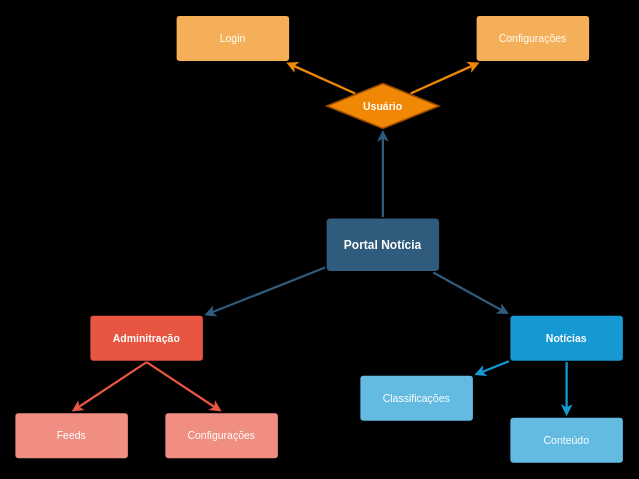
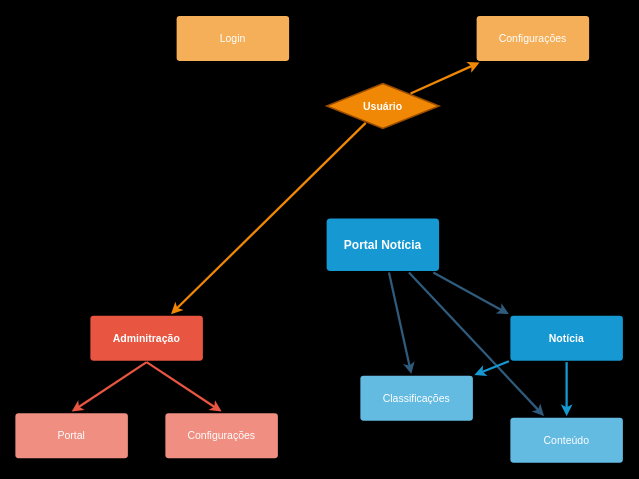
(324, 79) -> (271, 215)
(383, 178) -> (474, 341)
(383, 245) -> (383, 245)
(268, 290) -> (399, 319)
(567, 338) -> (567, 338)
(72, 435) -> (72, 435)
